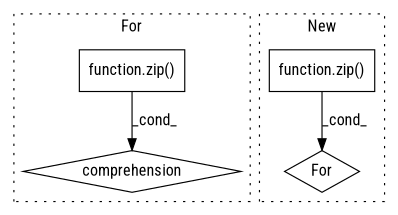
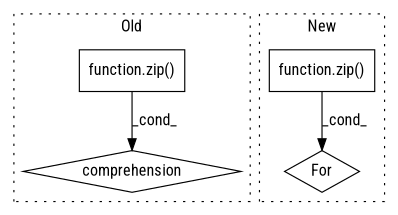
(132, 27) -> (132, 27)
